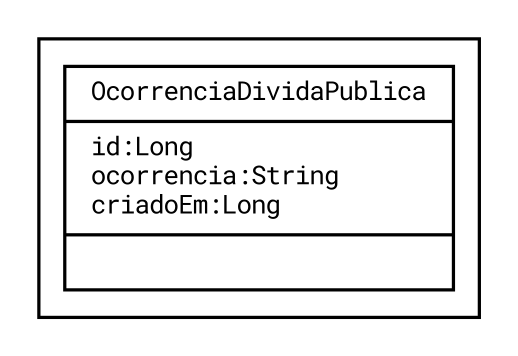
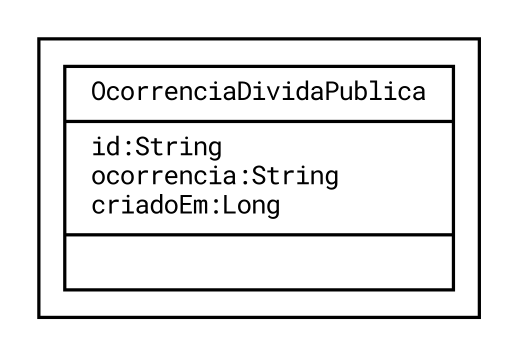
(143, 147) -> (157, 147)
